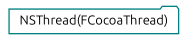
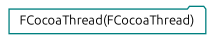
(94, 21) -> (107, 21)
